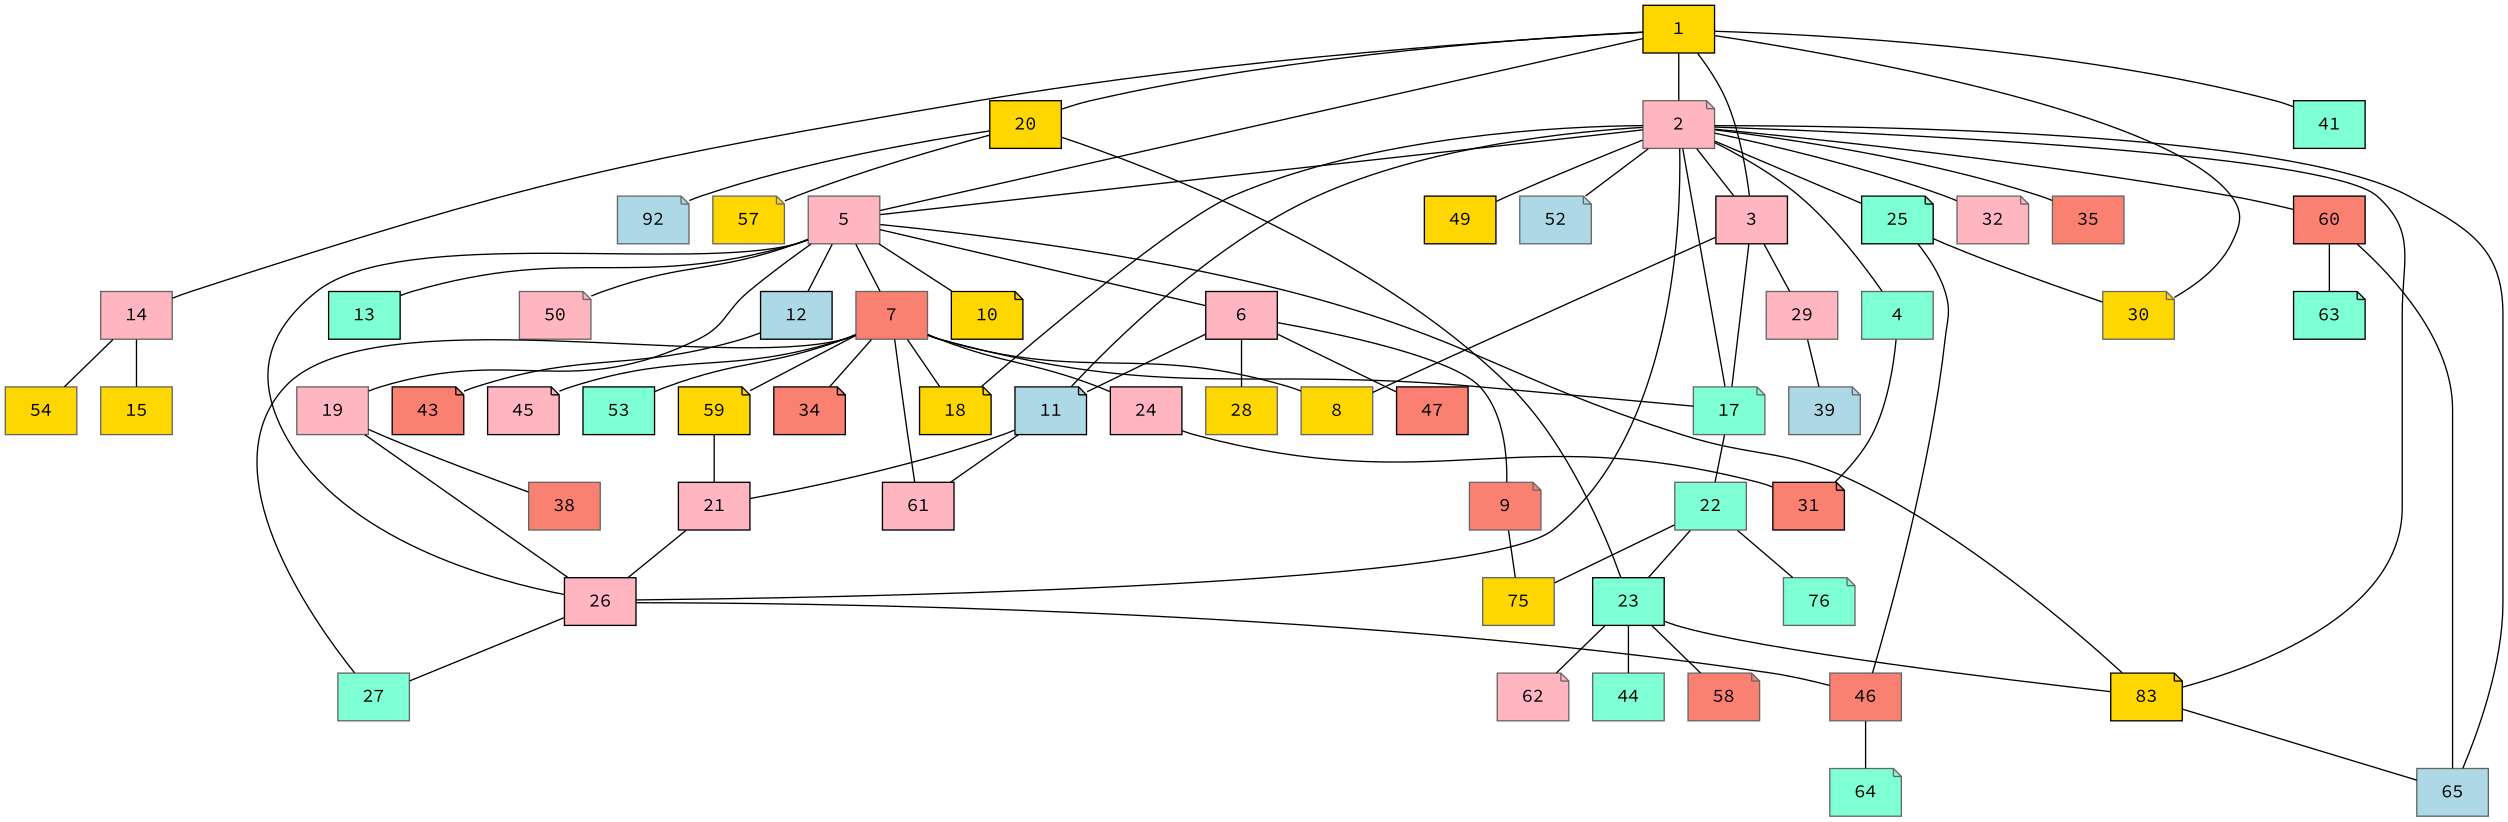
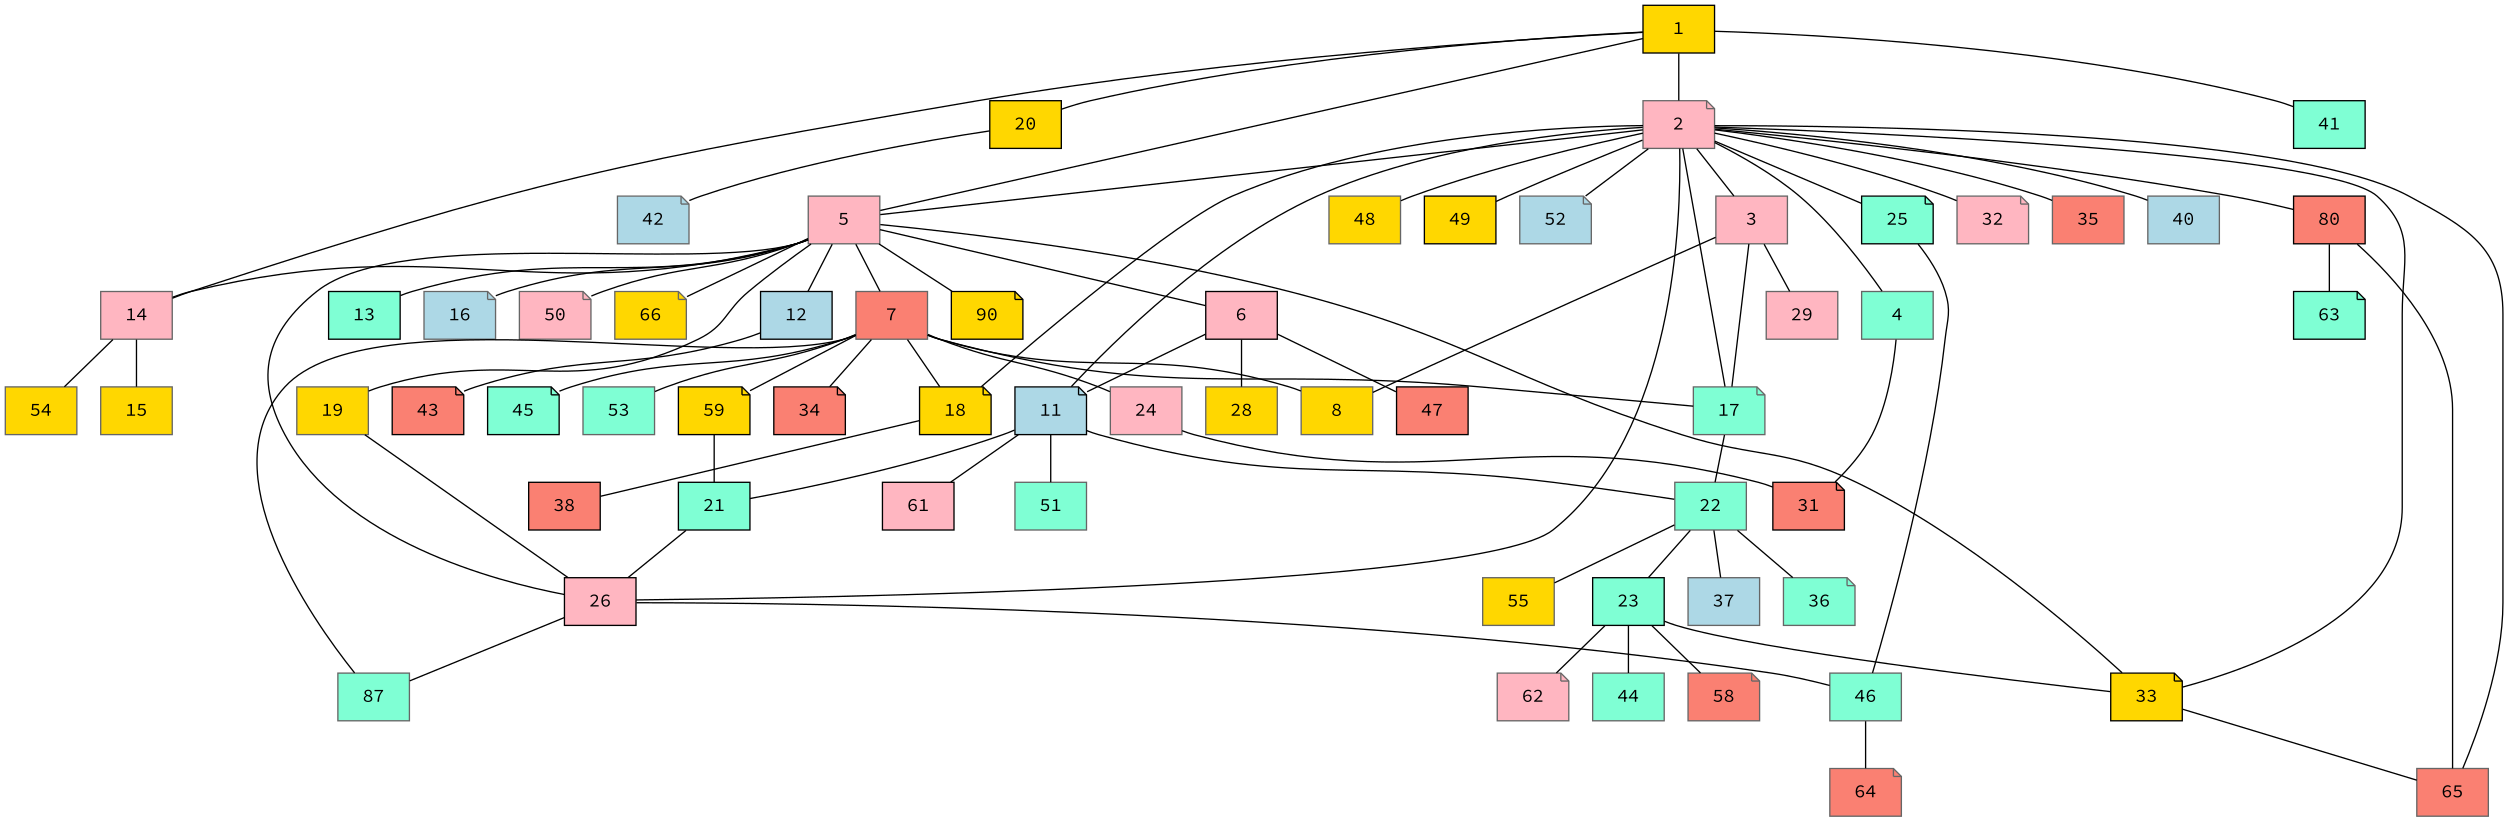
(1733, 117) -> none
(653, 220) -> (653, 220)
(749, 220) -> none
none -> (1365, 220)
(1752, 220) -> (1752, 220)
none -> (2184, 220)
(2329, 220) -> (2329, 220)
none -> (459, 268)
(1395, 295) -> none
none -> (460, 315)
none -> (651, 315)
(987, 315) -> (987, 315)
(2139, 315) -> none
(333, 411) -> (333, 411)
(523, 411) -> (523, 411)
(619, 411) -> (619, 411)
(904, 411) -> none
(1146, 411) -> (1146, 411)
(1825, 411) -> none
(448, 462) -> (760, 458)
none -> (1379, 471)
(564, 506) -> (564, 506)
(714, 506) -> (714, 506)
none -> (1051, 506)
(1505, 506) -> none
(1518, 602) -> (1518, 602)
none -> (1724, 602)
(1819, 602) -> (1819, 602)
(374, 697) -> (374, 697)
(1866, 697) -> (1866, 697)
(2147, 697) -> (2147, 697)
(1866, 792) -> (1866, 792)
(2453, 792) -> (2453, 792)
